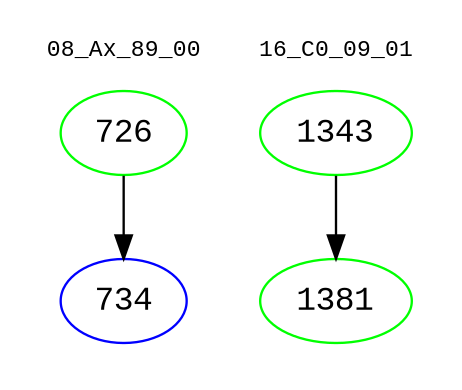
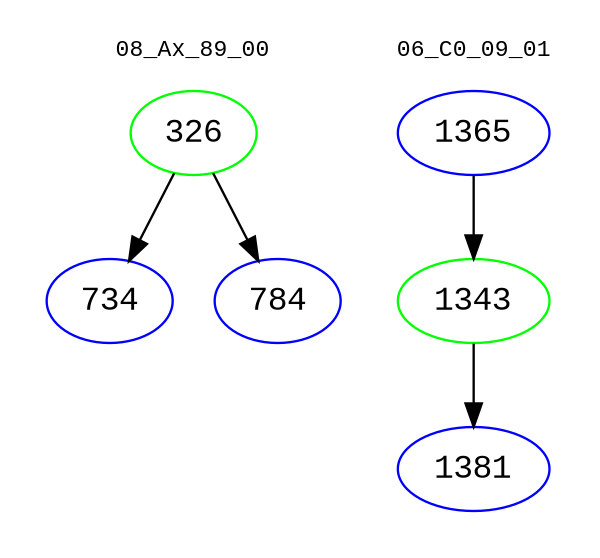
(337, 50) -> (475, 50)
(124, 133) -> (194, 133)
none -> (474, 133)
none -> (278, 301)
(336, 301) -> (474, 469)
